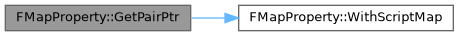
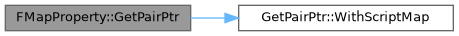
(346, 18) -> (346, 18)
